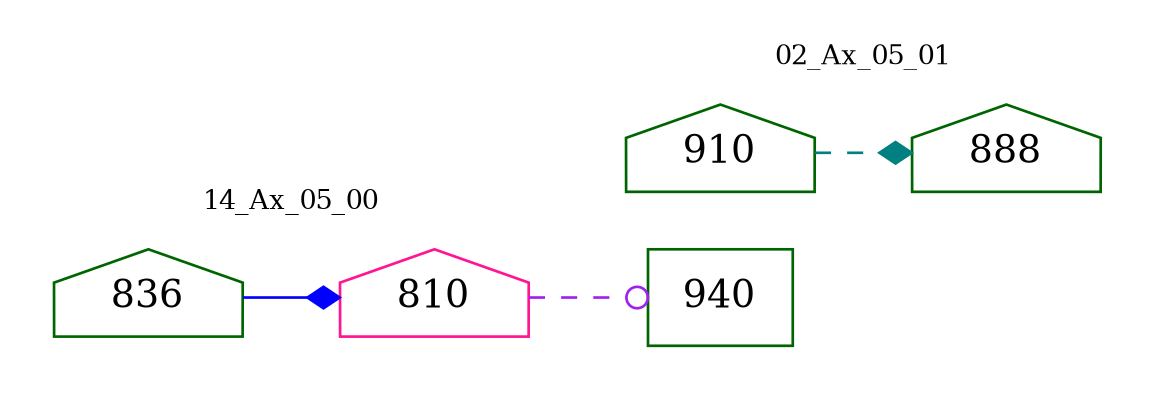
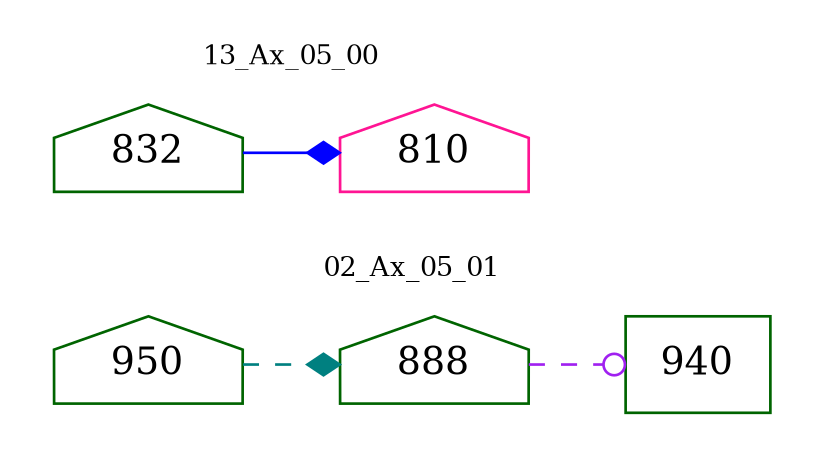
(720, 153) -> (148, 365)
(291, 202) -> (291, 58)
(148, 298) -> (148, 153)
(577, 298) -> (566, 365)
